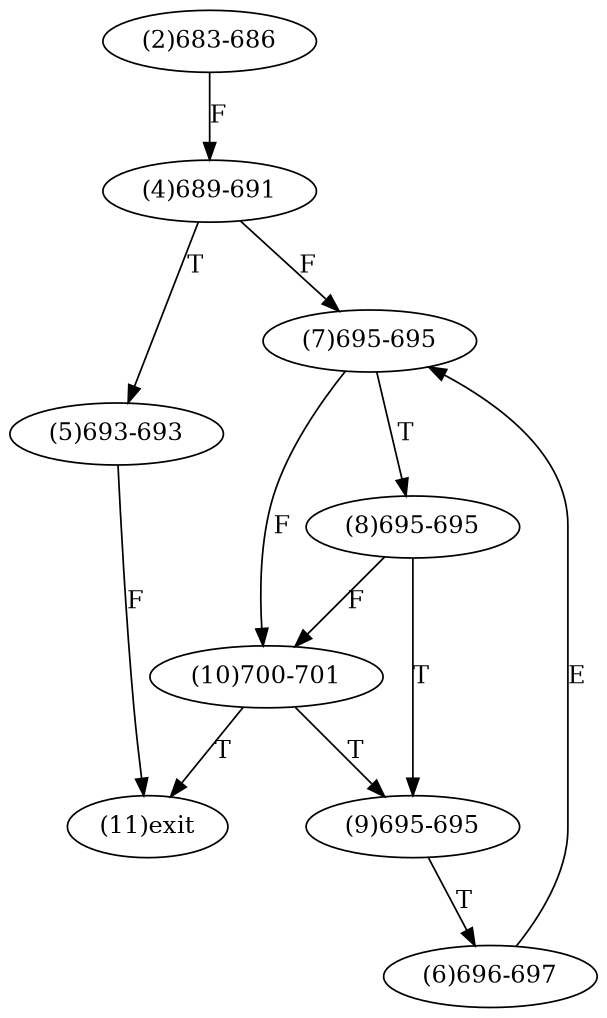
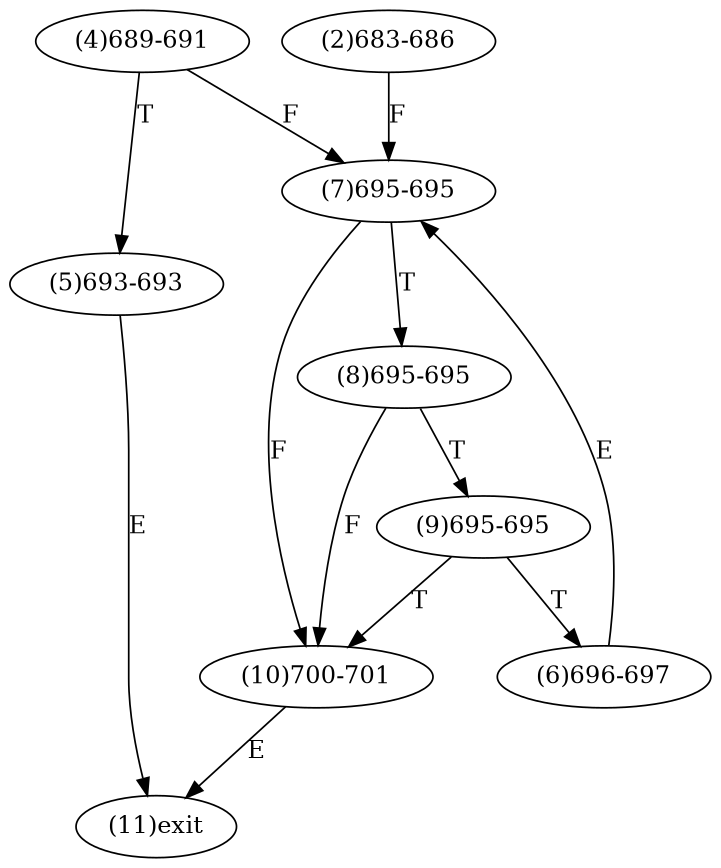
(210, 108) -> (389, 108)
(136, 602) -> (138, 527)
(334, 746) -> (407, 596)
(223, 752) -> (257, 752)
